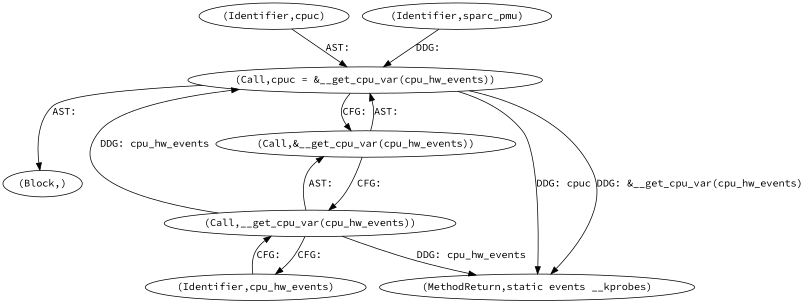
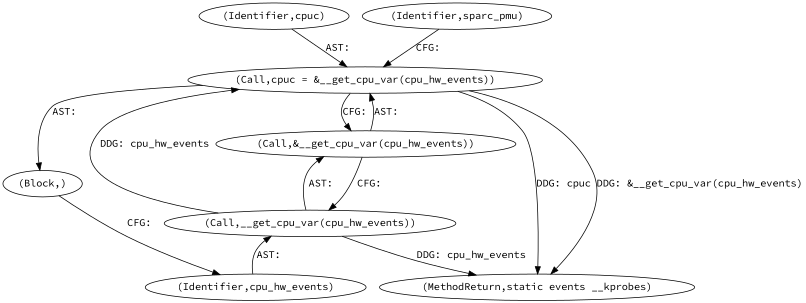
(431, 48) -> (431, 48)
(272, 255) -> (272, 255)
(295, 255) -> (133, 240)
